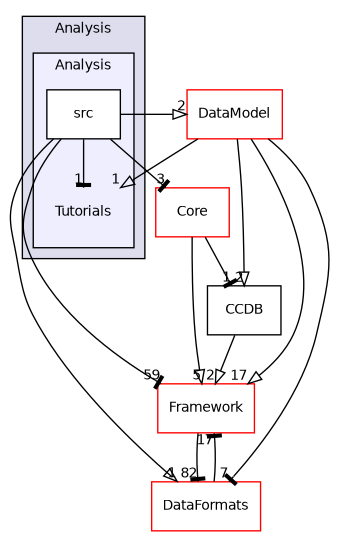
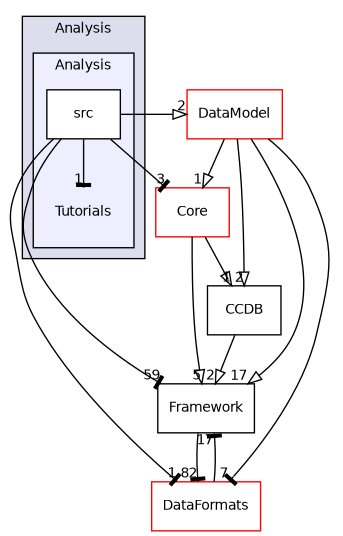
(165, 160) -> (216, 157)
(217, 258) -> (217, 258)
(38, 325) -> (38, 325)
(206, 408) -> (206, 408)
